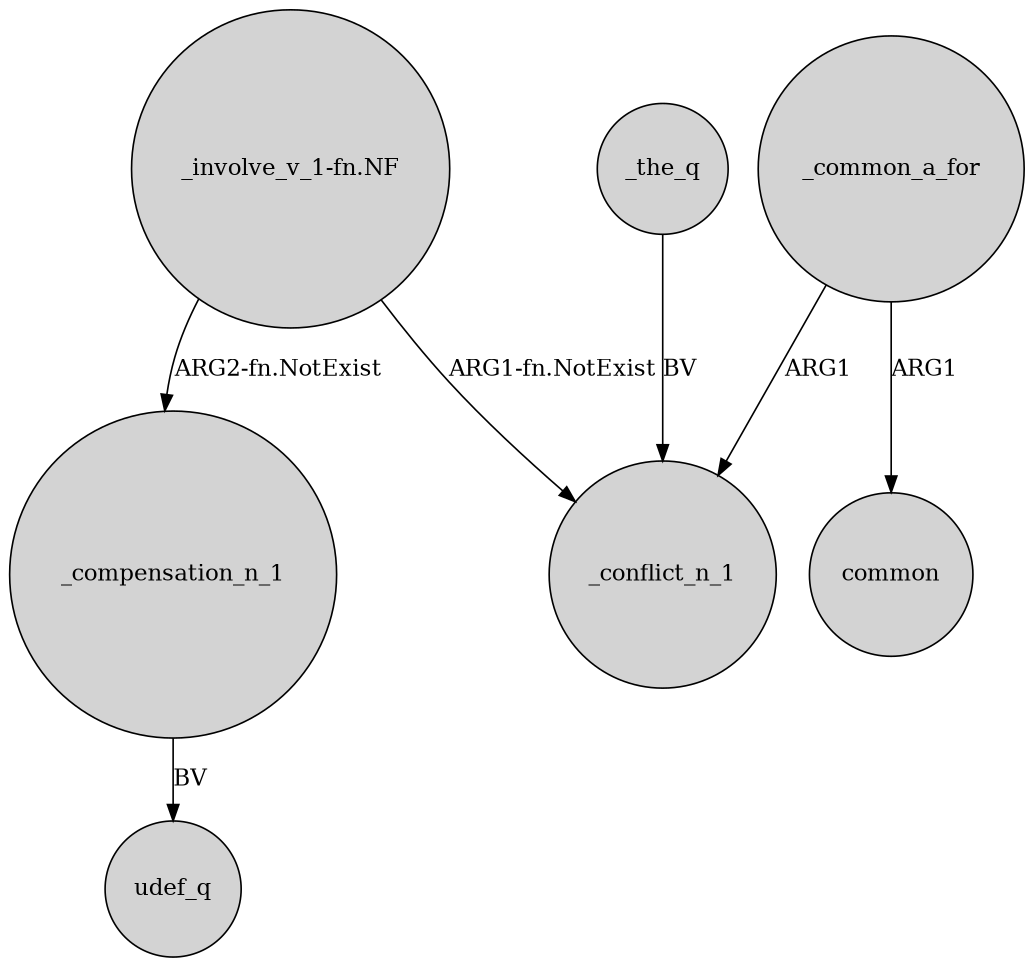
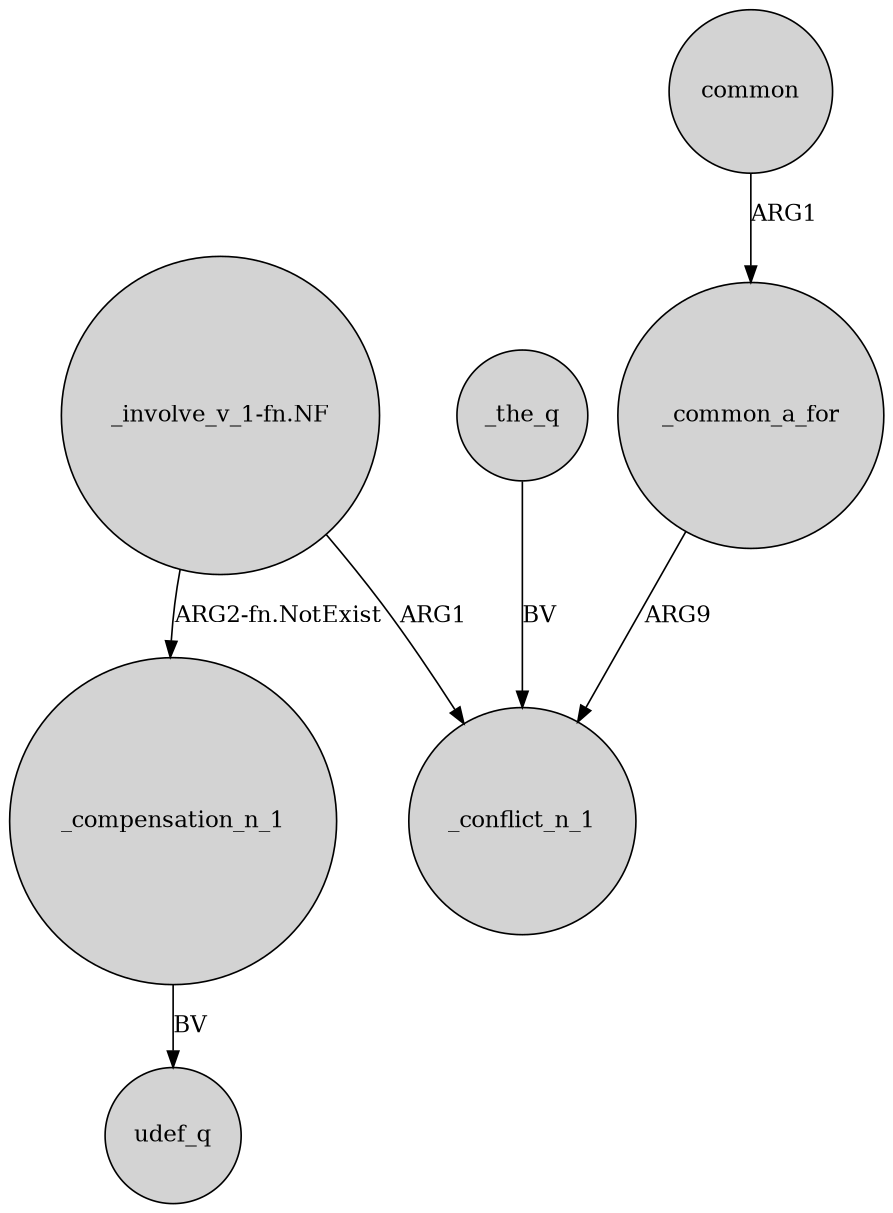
(553, 370) -> (433, 616)
(819, 370) -> (678, 616)
(891, 389) -> (751, 219)
